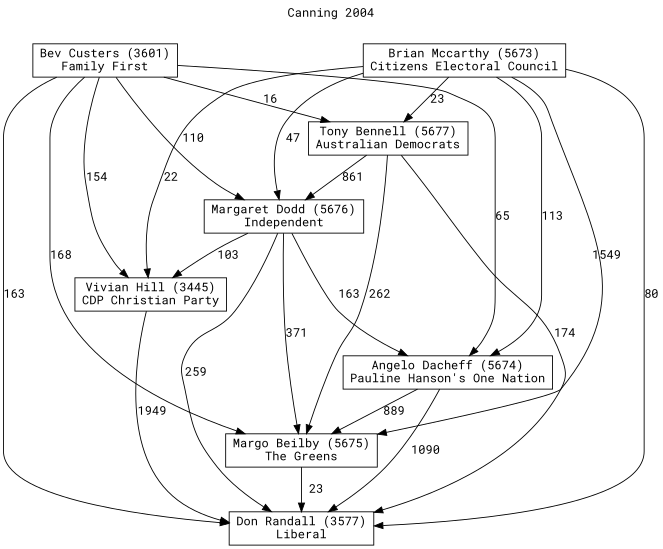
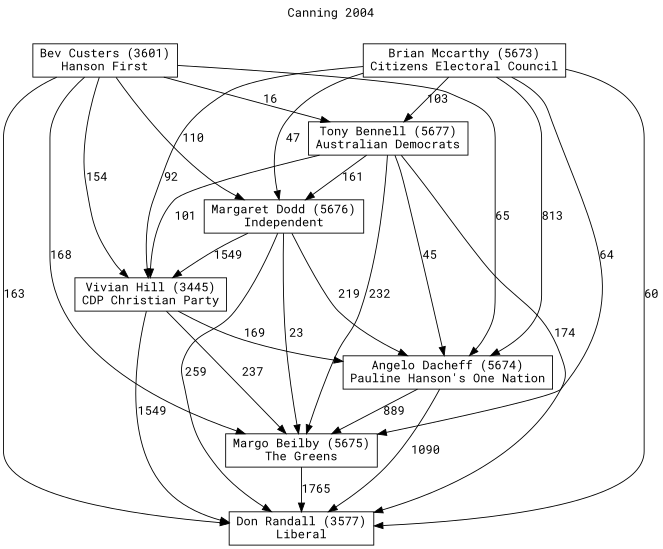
(105, 60) -> (105, 60)
(438, 99) -> (438, 99)
(171, 177) -> (171, 177)
(353, 177) -> (353, 177)
none -> (205, 186)
(553, 216) -> (553, 216)
none -> (420, 251)
(228, 255) -> (228, 255)
(607, 255) -> (607, 255)
(349, 294) -> (349, 294)
(380, 294) -> (380, 294)
(652, 294) -> (652, 294)
(297, 333) -> (297, 333)
none -> (254, 343)
none -> (223, 369)
(152, 411) -> (152, 411)
(316, 489) -> (316, 489)
